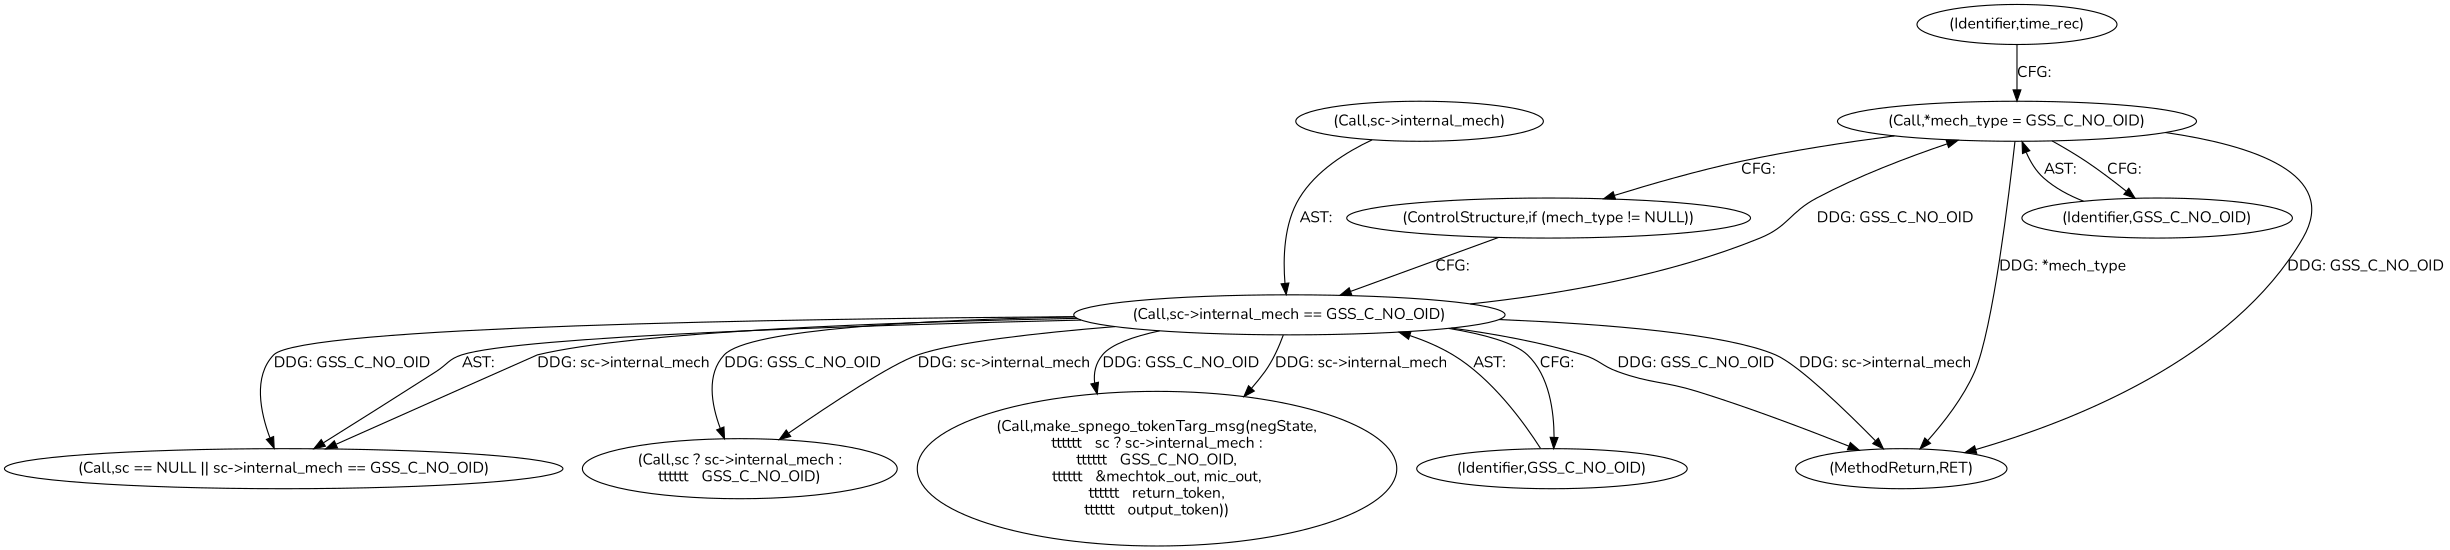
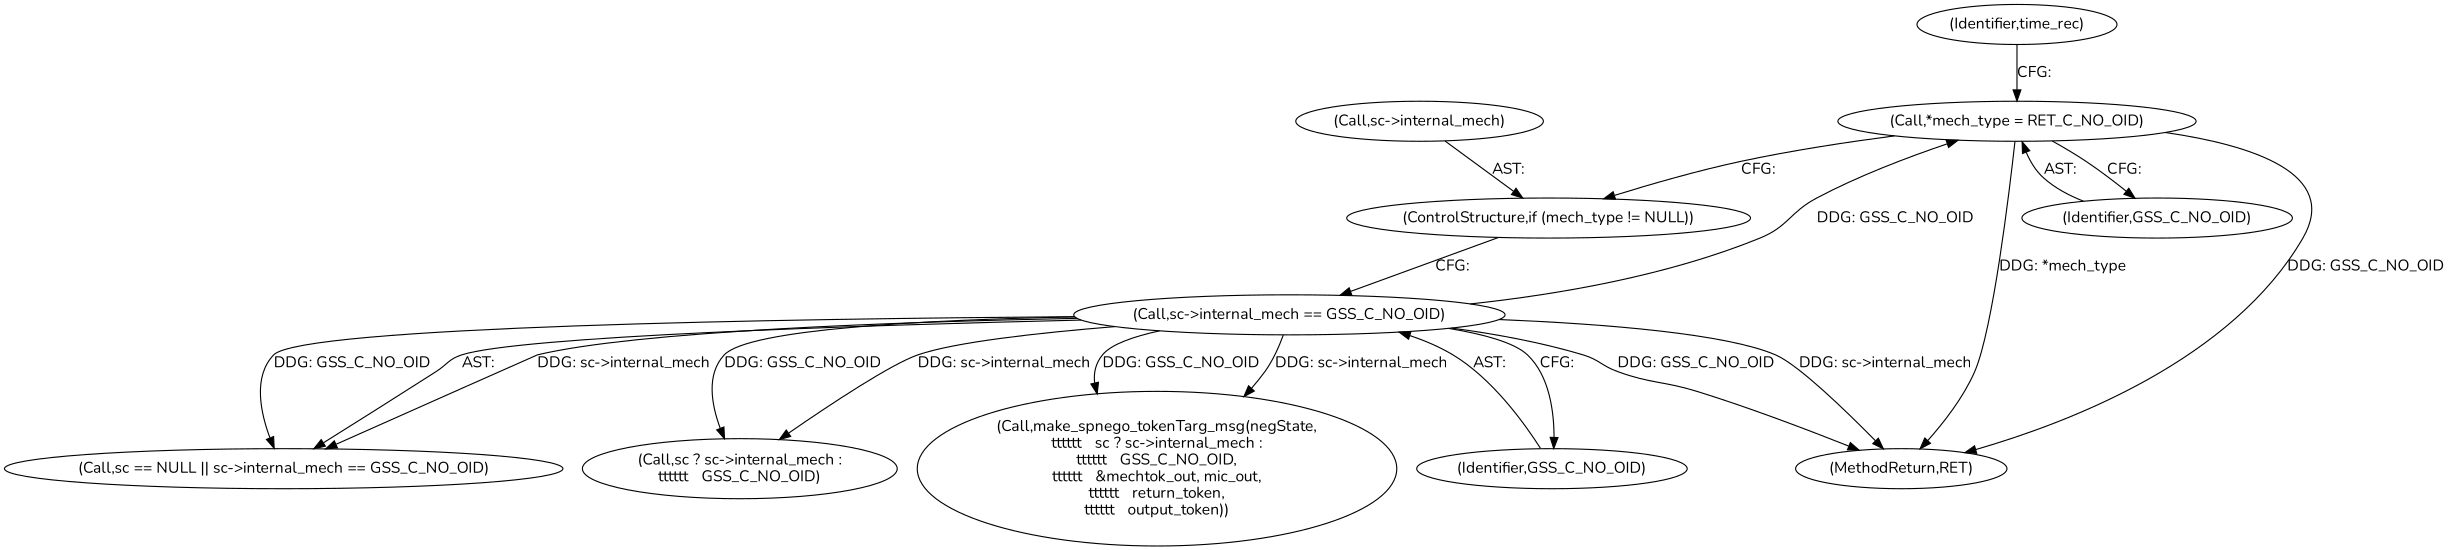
(2017, 121) -> (2017, 121)
(1301, 195) -> (1479, 166)
